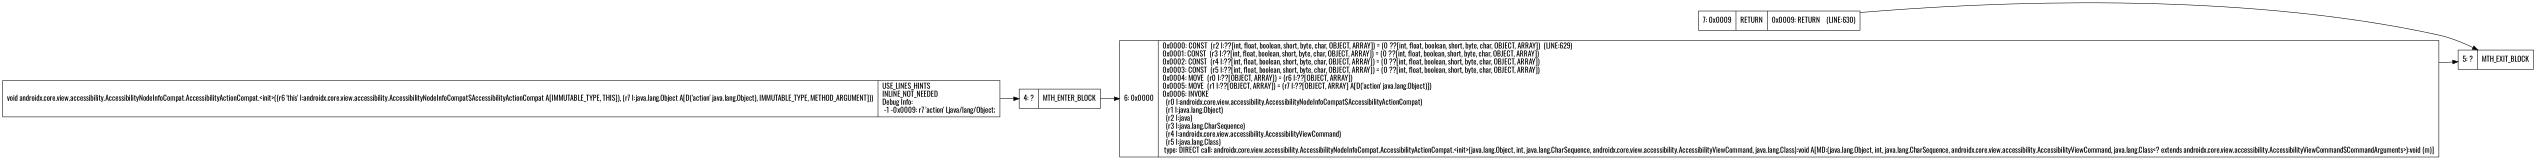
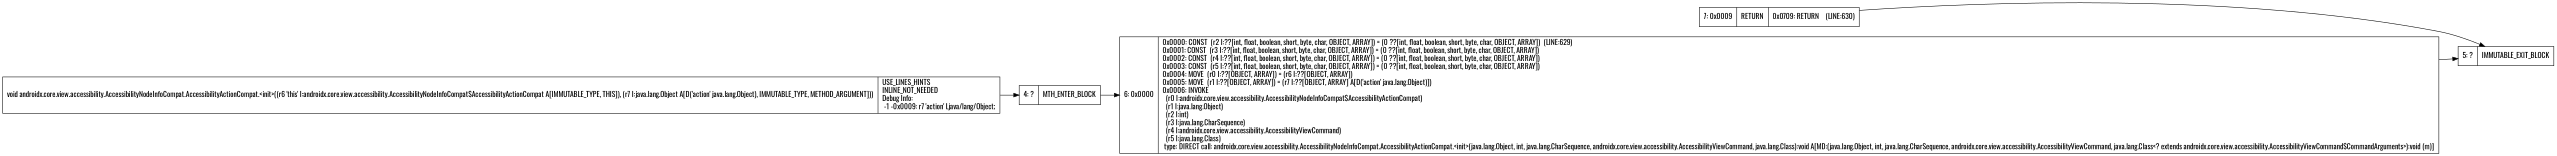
(1814, 20) -> (1814, 17)
(2505, 59) -> (2516, 56)
(1177, 119) -> (1176, 115)
